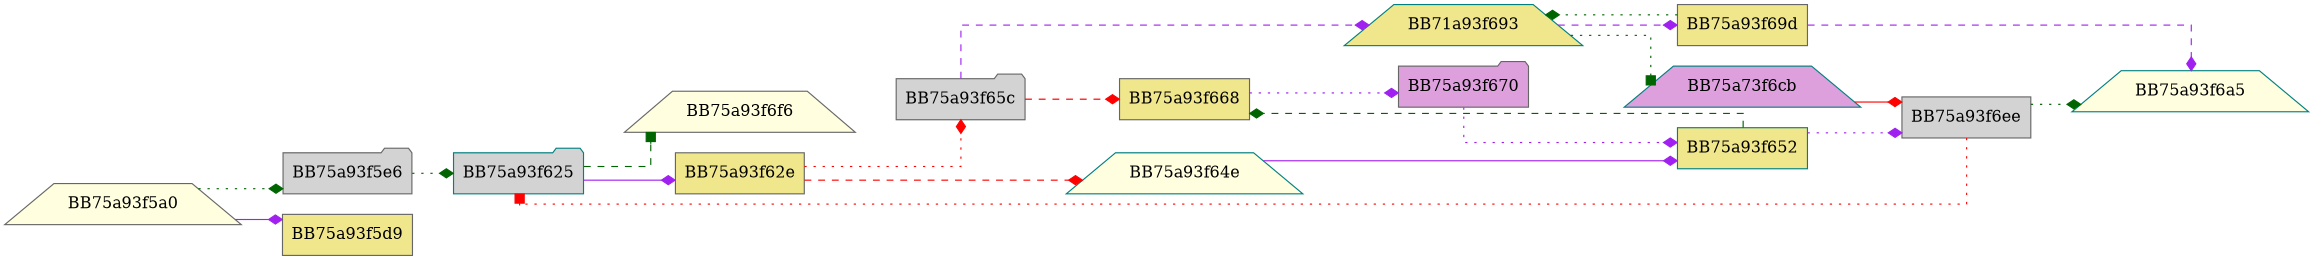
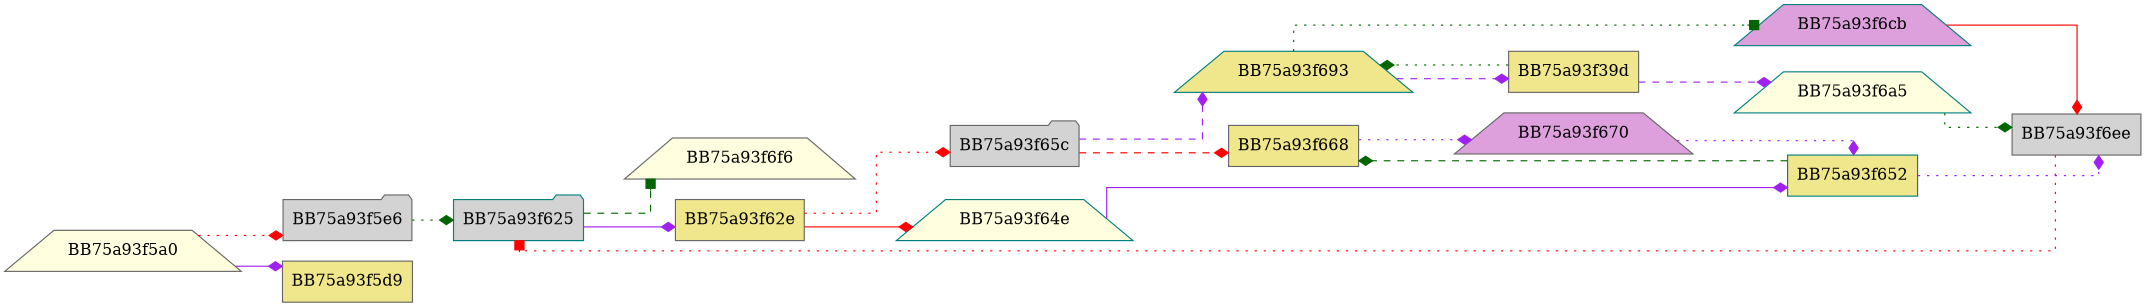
(1464, 25) -> (1294, 72)
(1742, 25) -> (1574, 72)
(1464, 87) -> (1574, 133)
(1742, 87) -> (1853, 25)
(2049, 104) -> (1964, 127)
(937, 180) -> (852, 227)
(234, 189) -> (234, 235)
